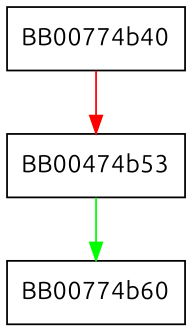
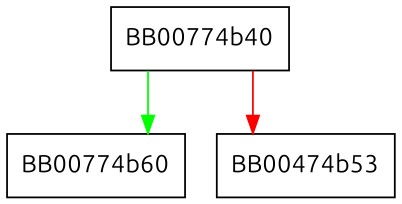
(96, 220) -> (148, 93)
